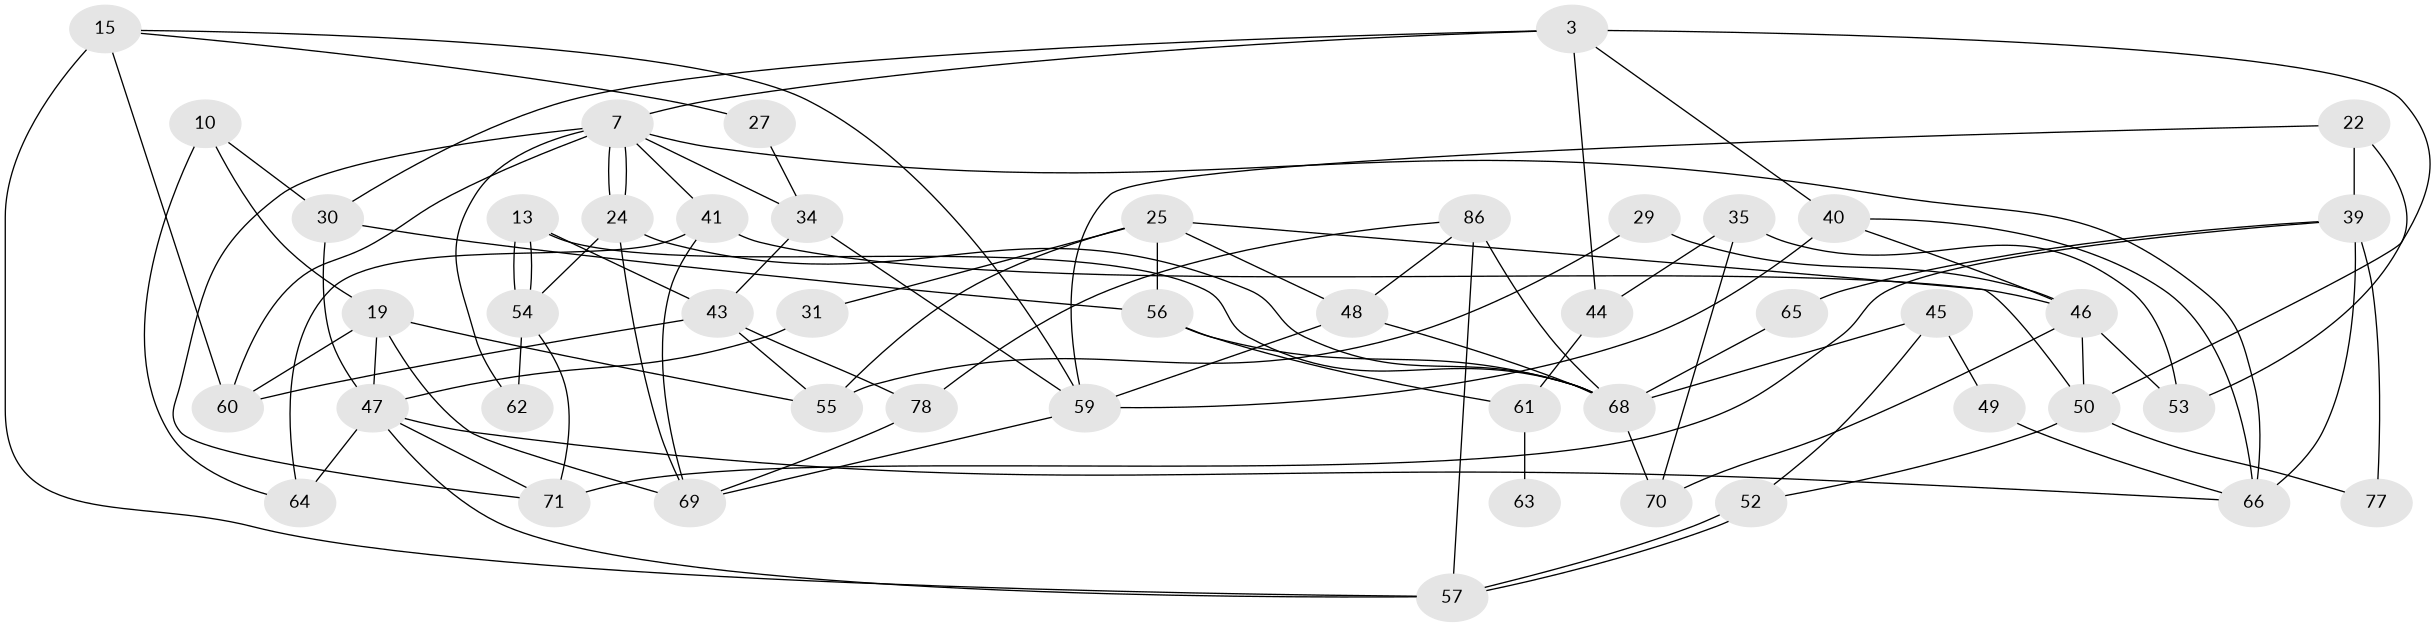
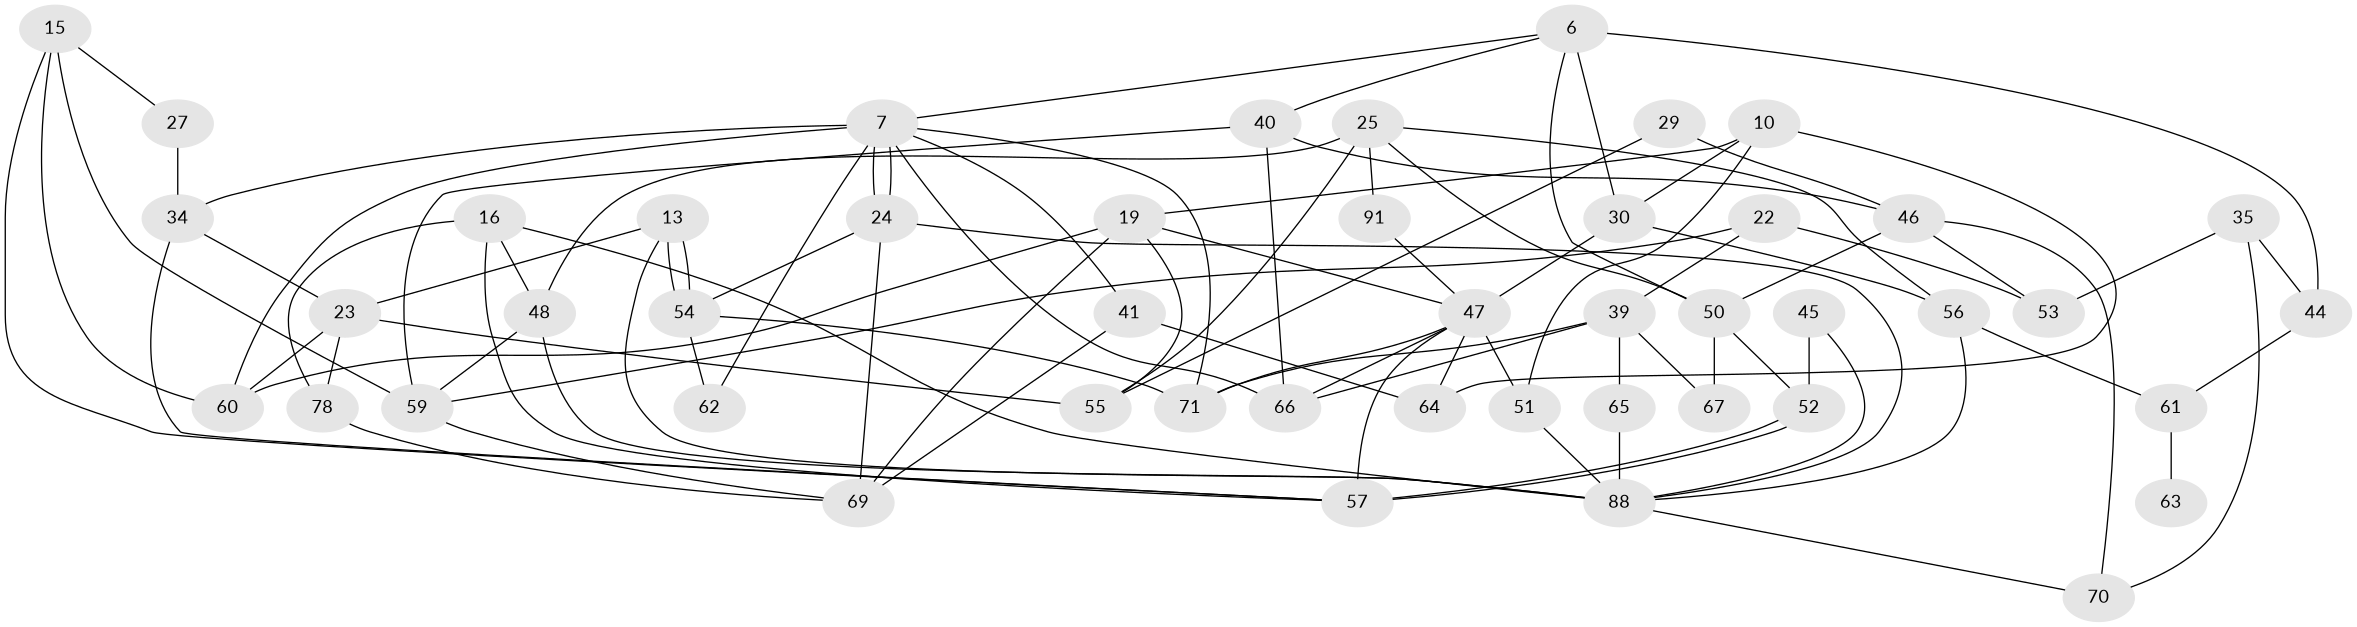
(1572, 29) -> (1572, 29)
(1475, 219) -> (490, 219)
(1360, 277) -> none
(718, 313) -> (345, 313)
(812, 313) -> (1375, 219)
(946, 313) -> (651, 464)
none -> (1525, 408)
(1620, 408) -> (1620, 503)
(1989, 408) -> none
(2377, 503) -> (1714, 408)
